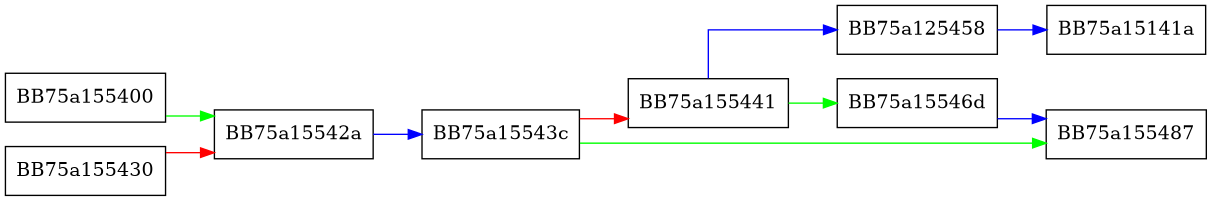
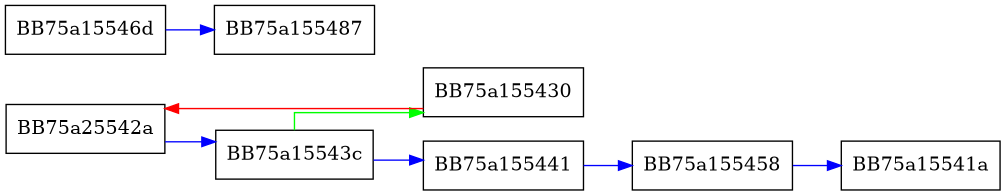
(917, 30) -> (712, 166)
(1126, 30) -> (921, 166)
(85, 98) -> none
(806, 103) -> none
(597, 119) -> (392, 160)
(294, 134) -> (85, 129)
(806, 143) -> (343, 113)
